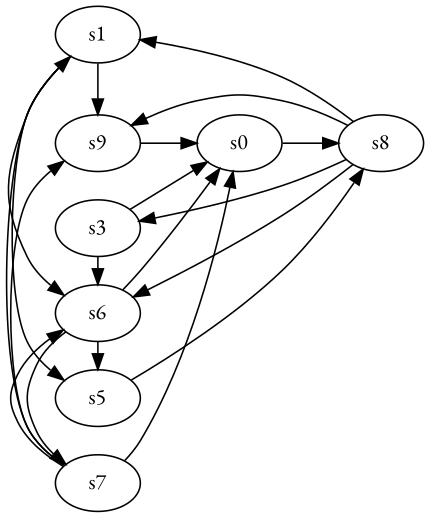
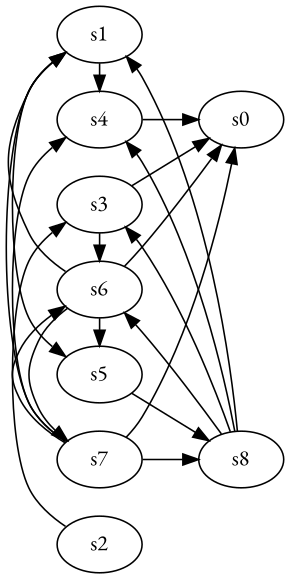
(98, 143) -> (100, 120)
(303, 143) -> (163, 459)
(11, 168) -> (26, 227)
none -> (100, 544)
